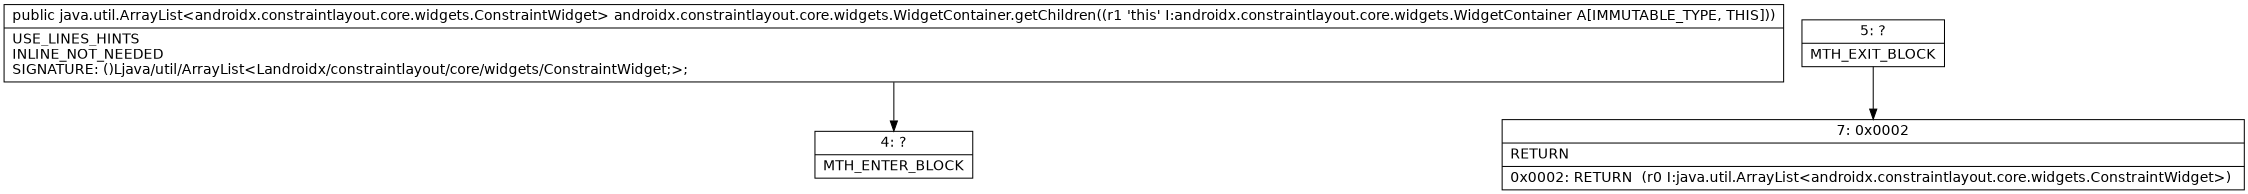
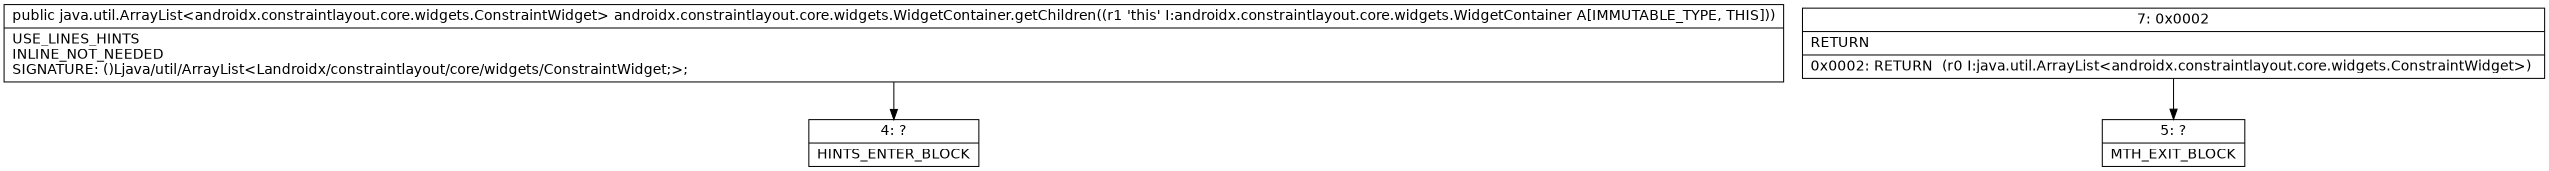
(1873, 88) -> (2174, 94)
(894, 166) -> (894, 154)
